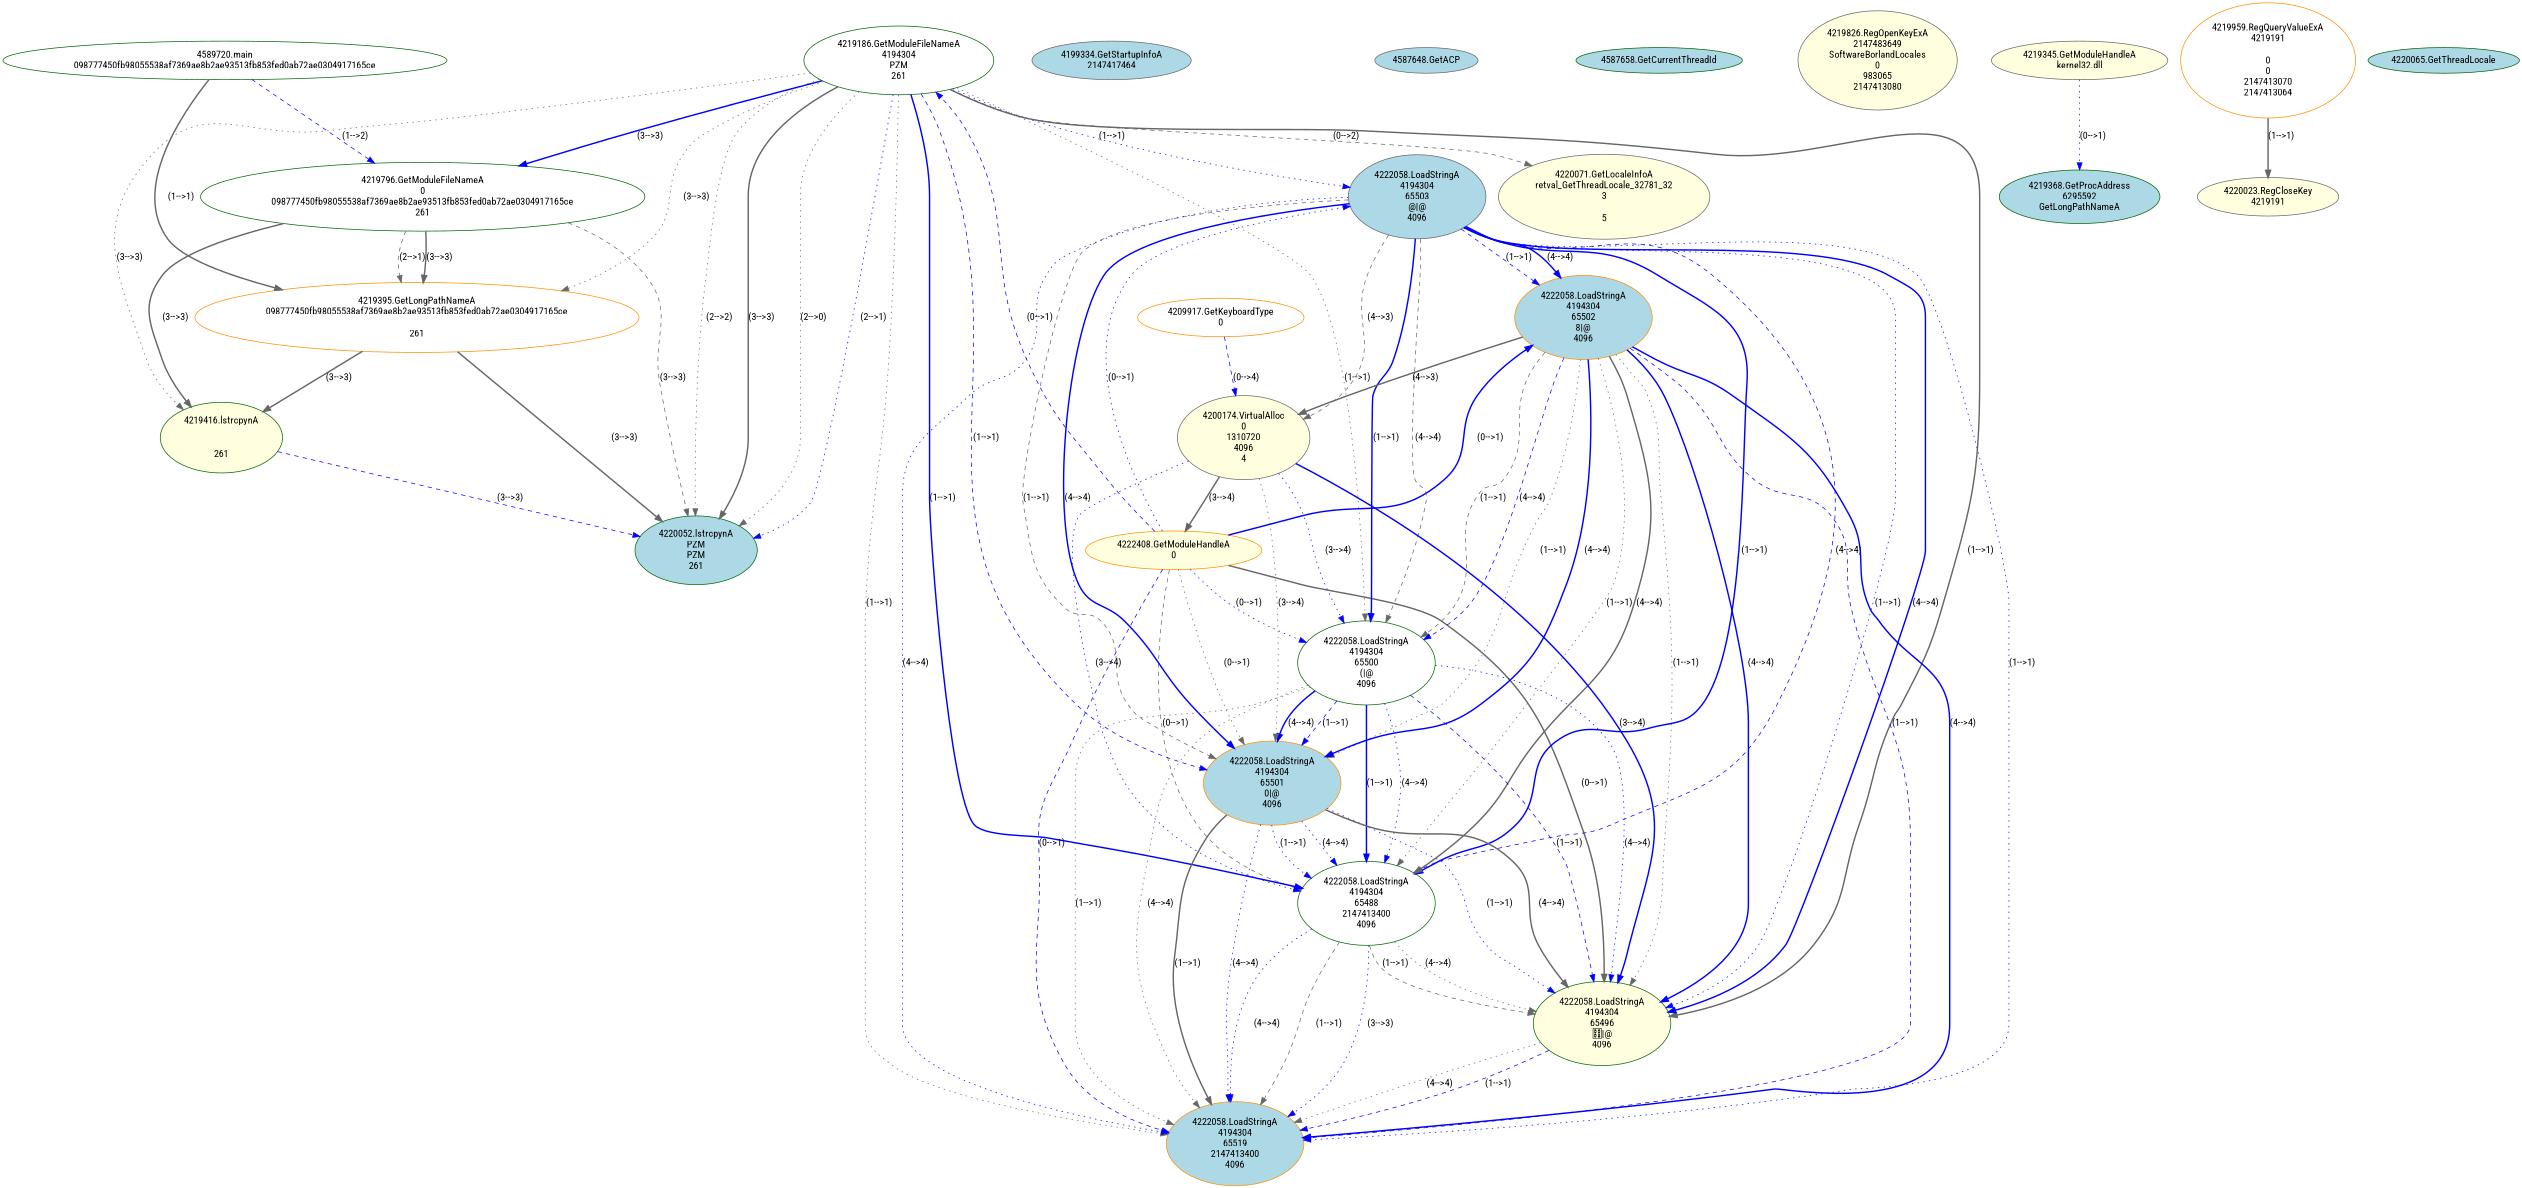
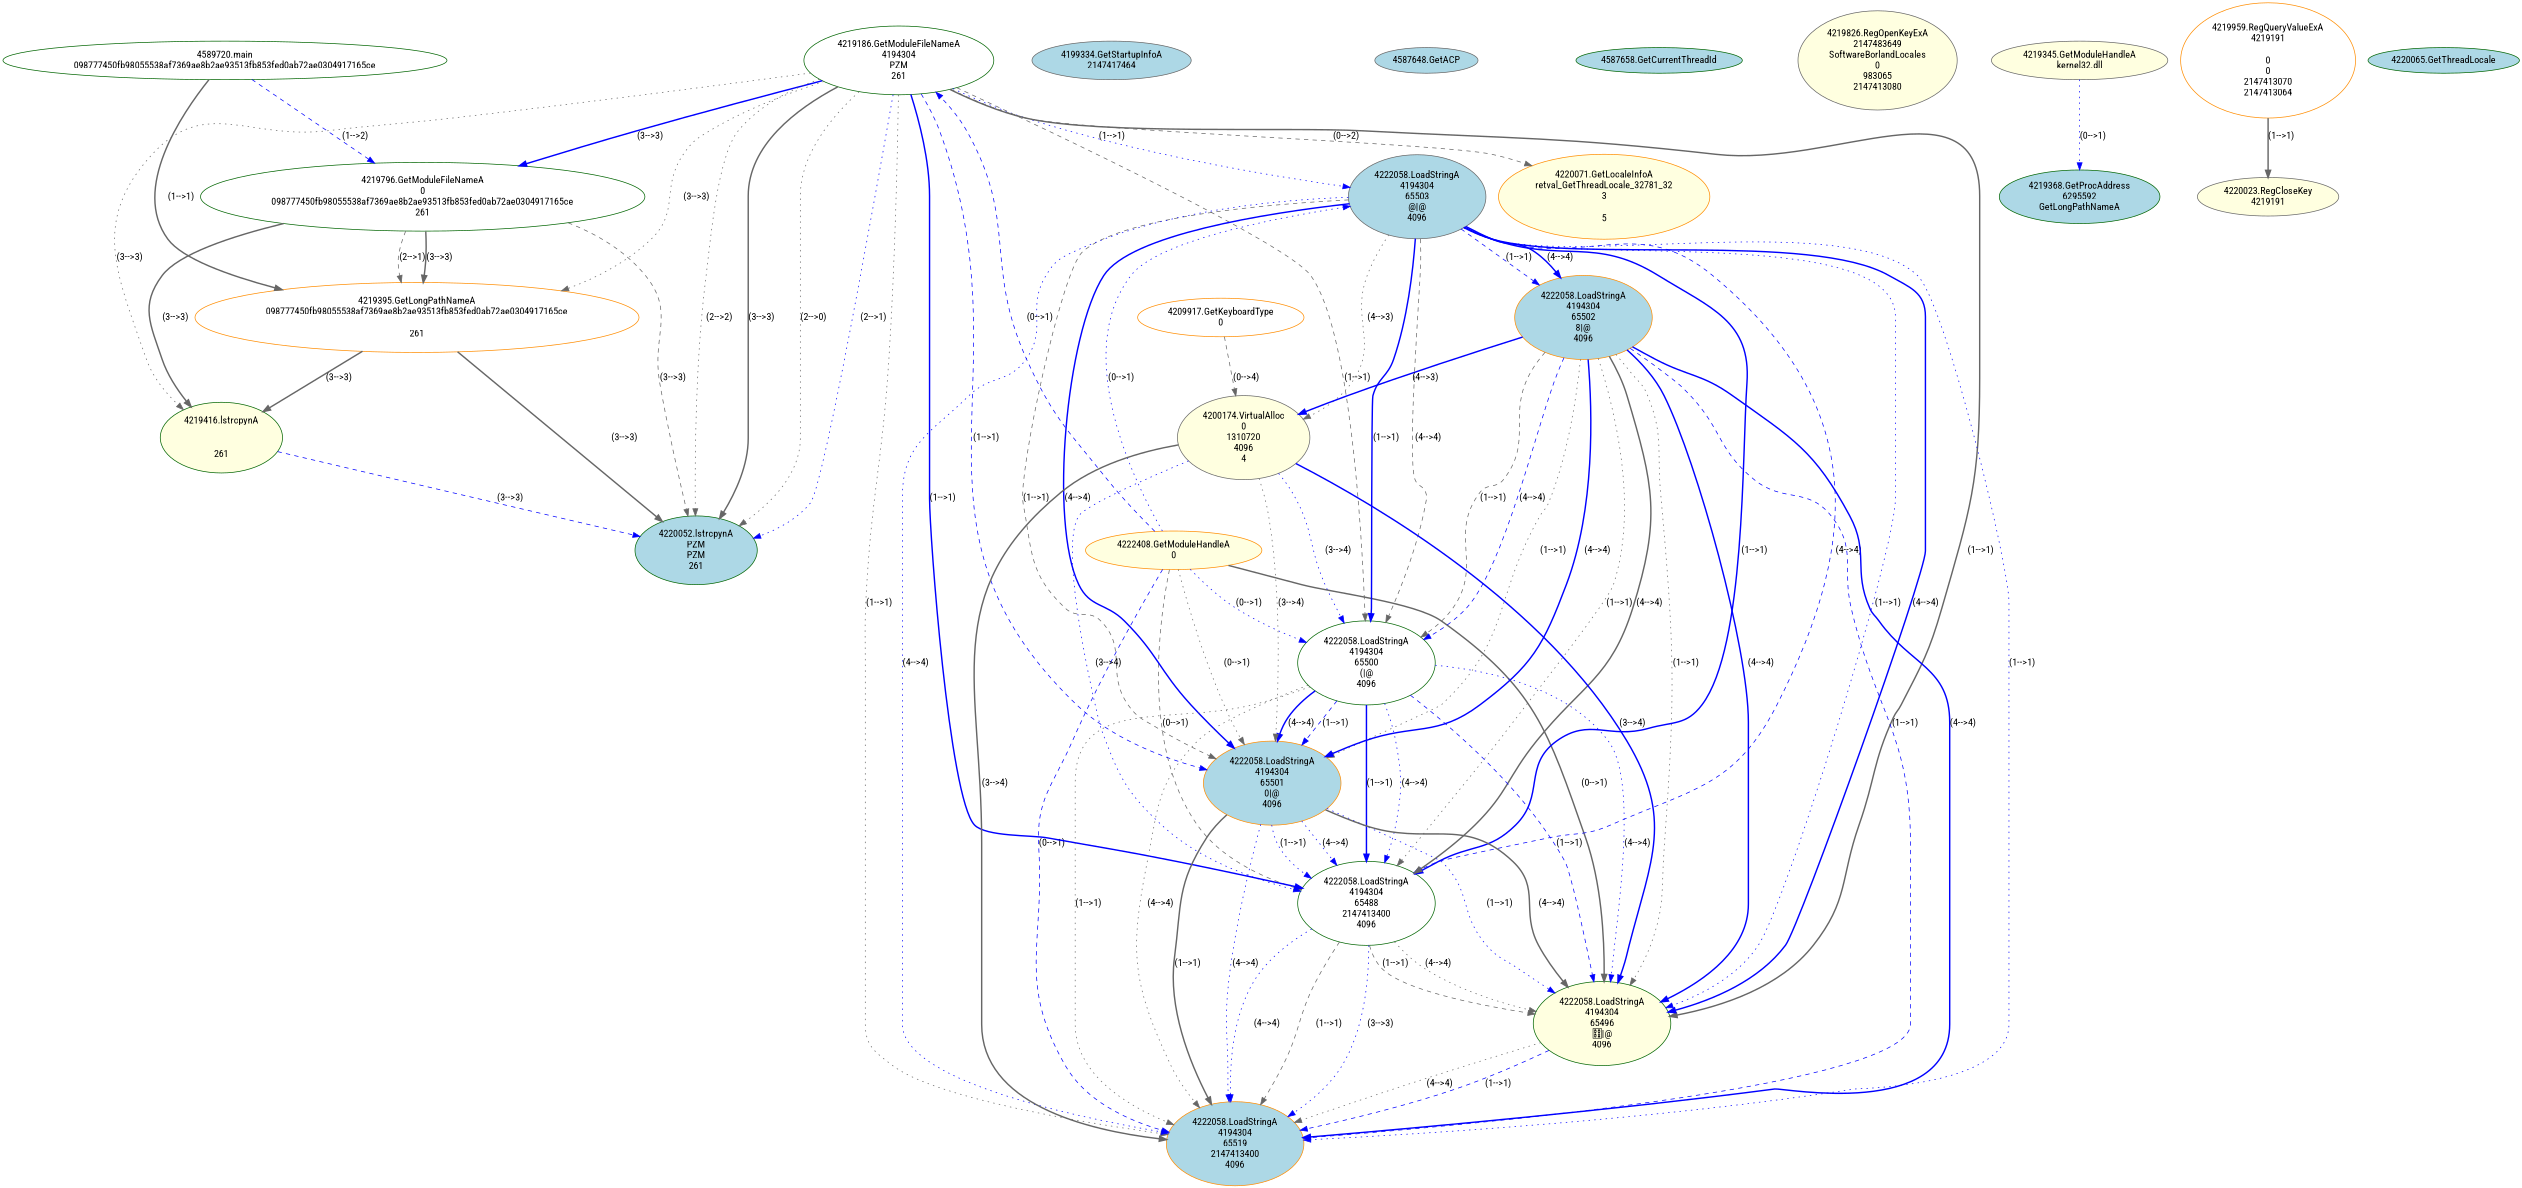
(1604, 197) -> (1604, 197)
(1289, 258) -> (1289, 258)
(1364, 334) -> (1364, 334)
(1229, 363) -> (1229, 363)
(1408, 374) -> (1408, 374)
(1417, 498) -> none
(1204, 501) -> (980, 796)
